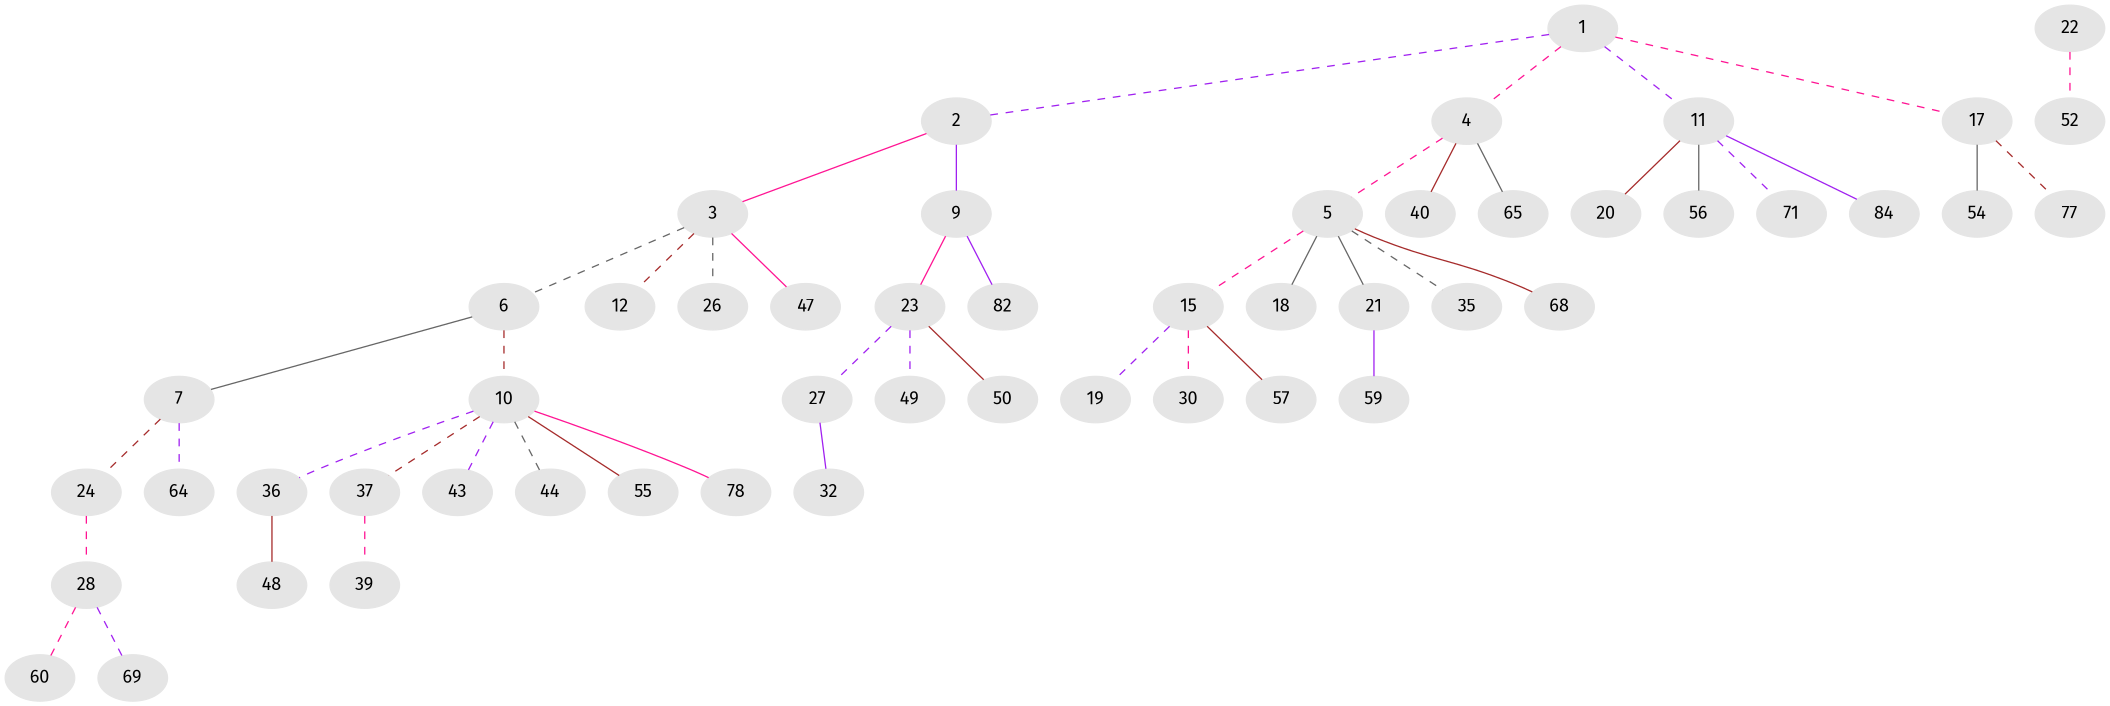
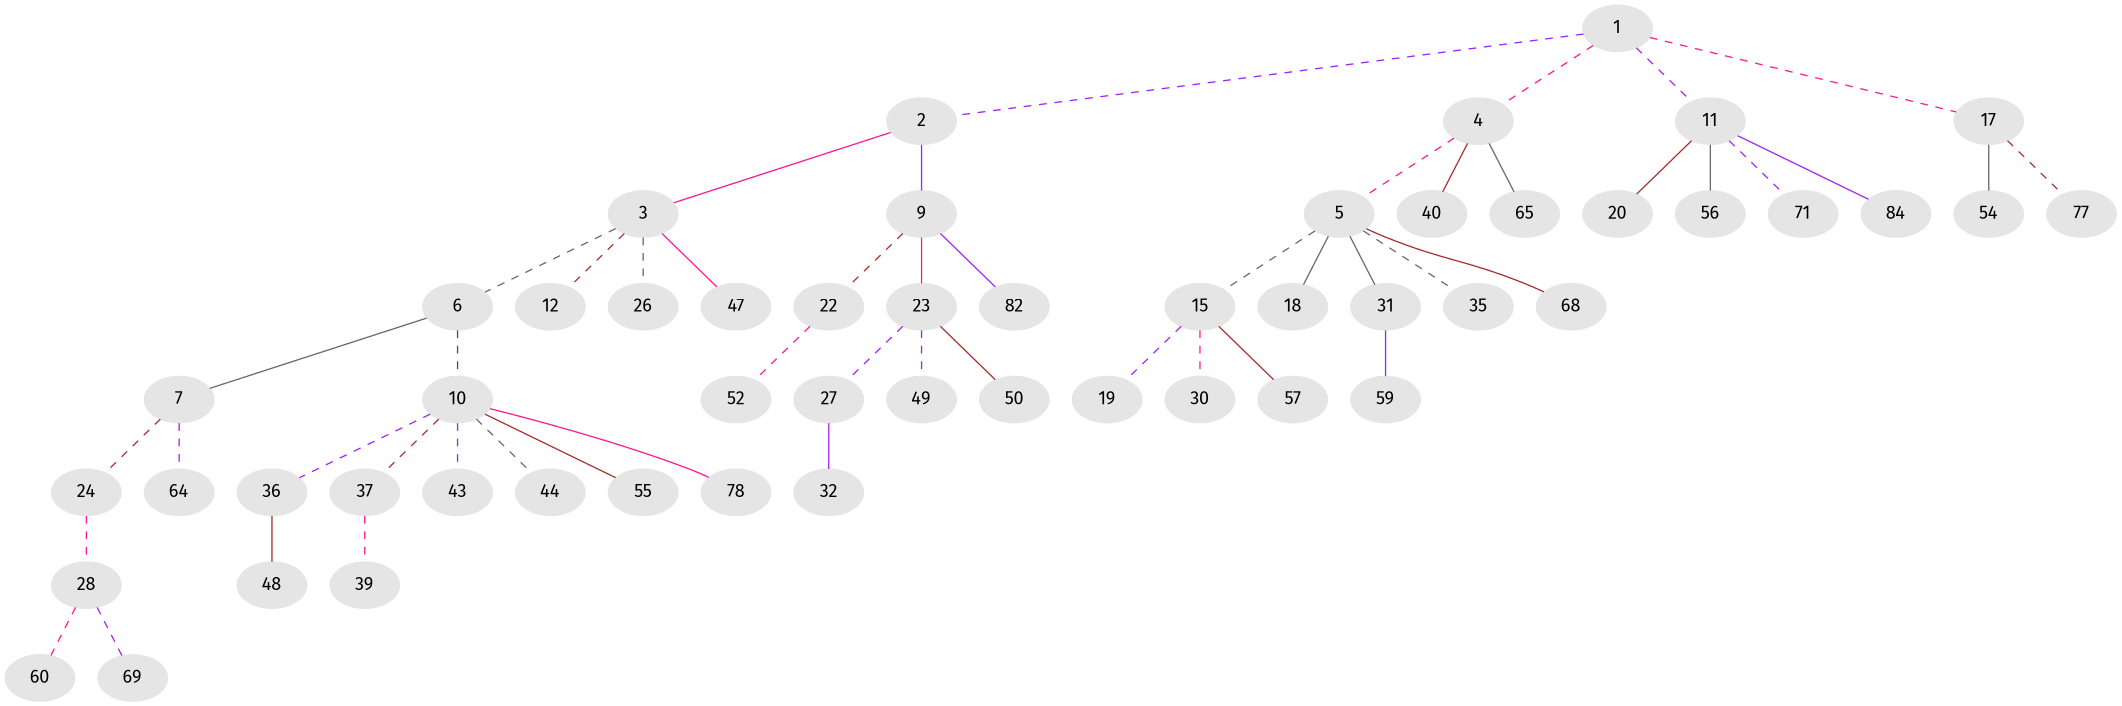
none -> (875, 260)
(1258, 260) -> (1269, 260)
(1374, 307) -> (1386, 307)
